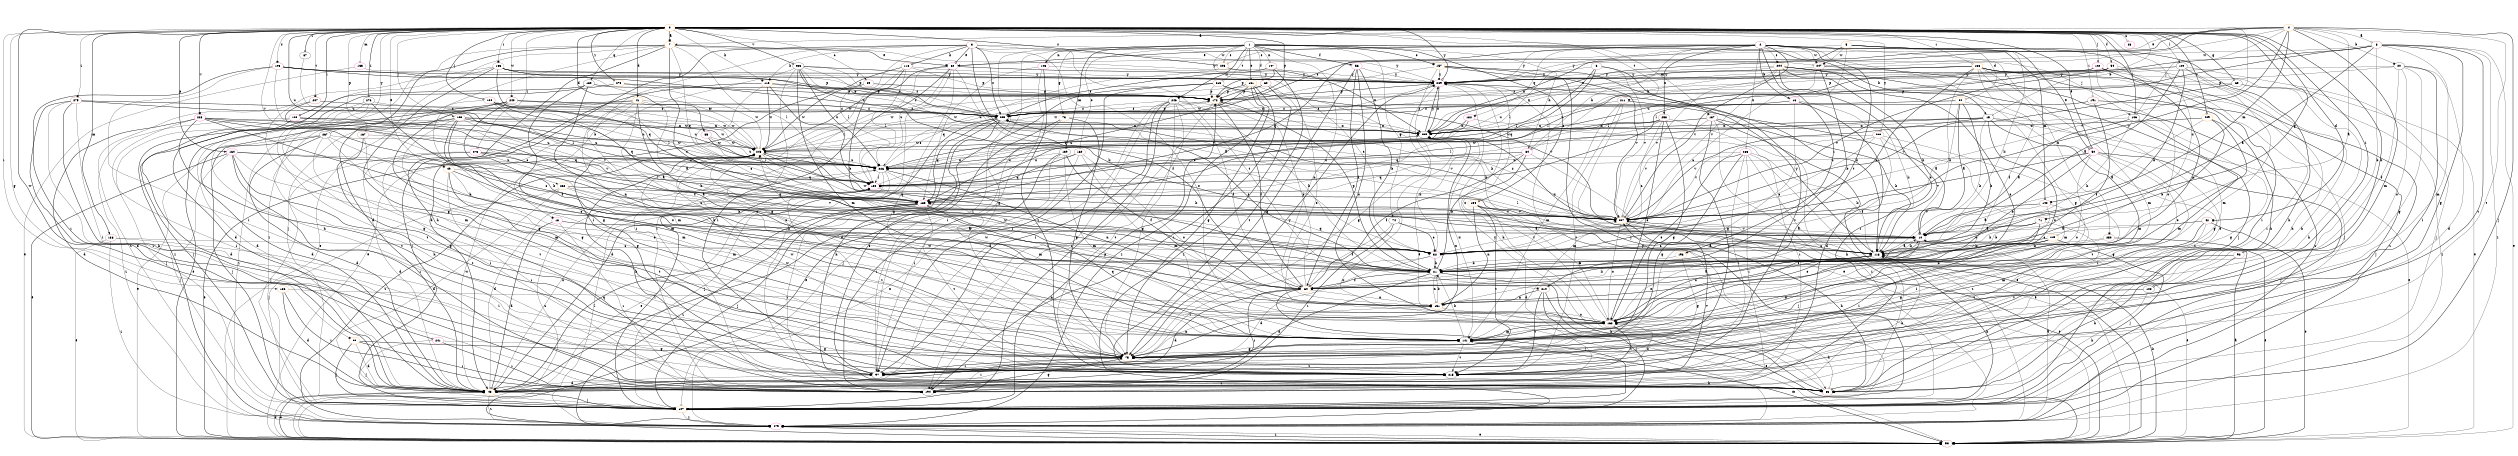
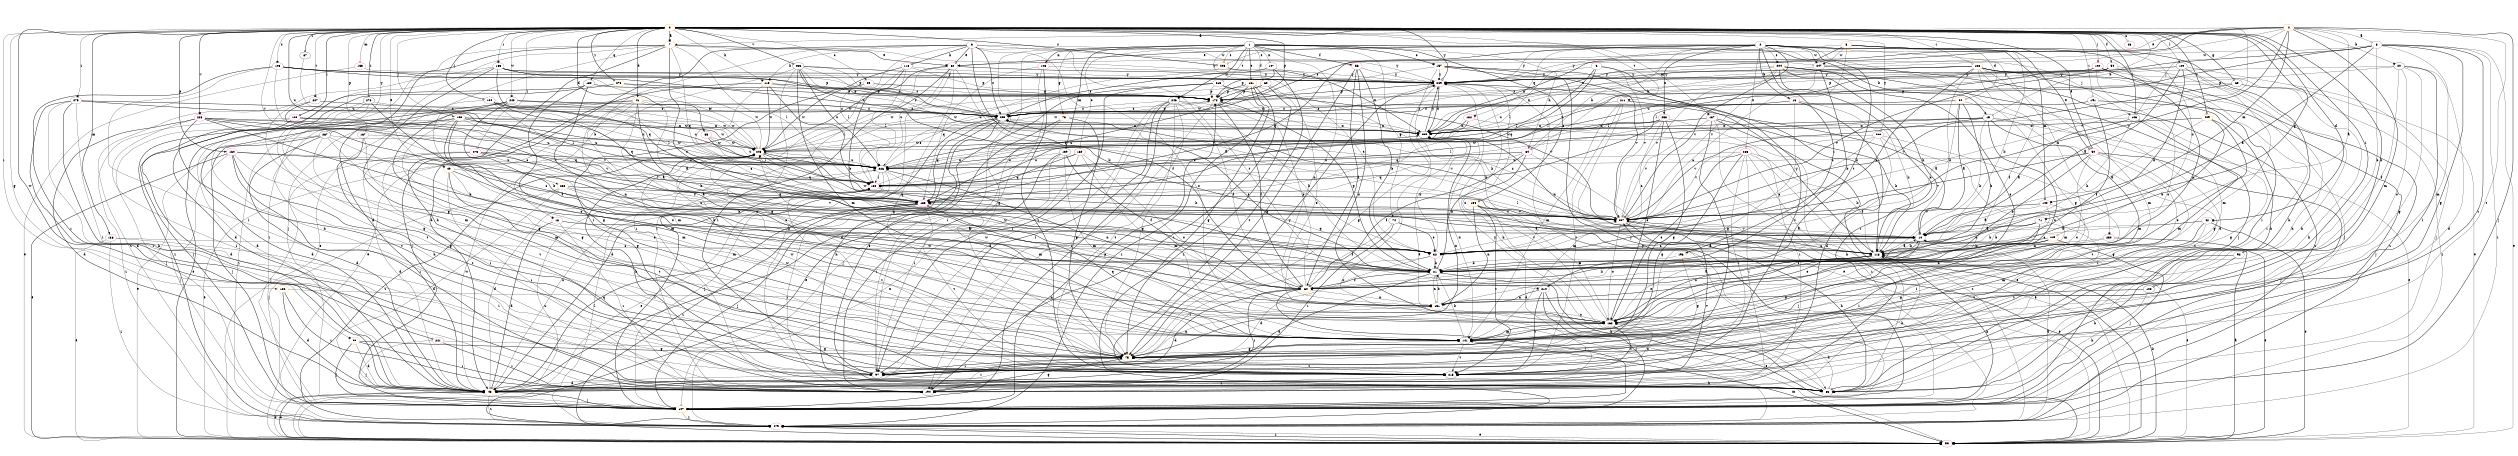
(205, 430) -> (205, 430)
